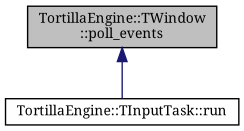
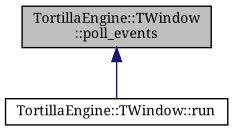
(122, 112) -> (117, 112)
